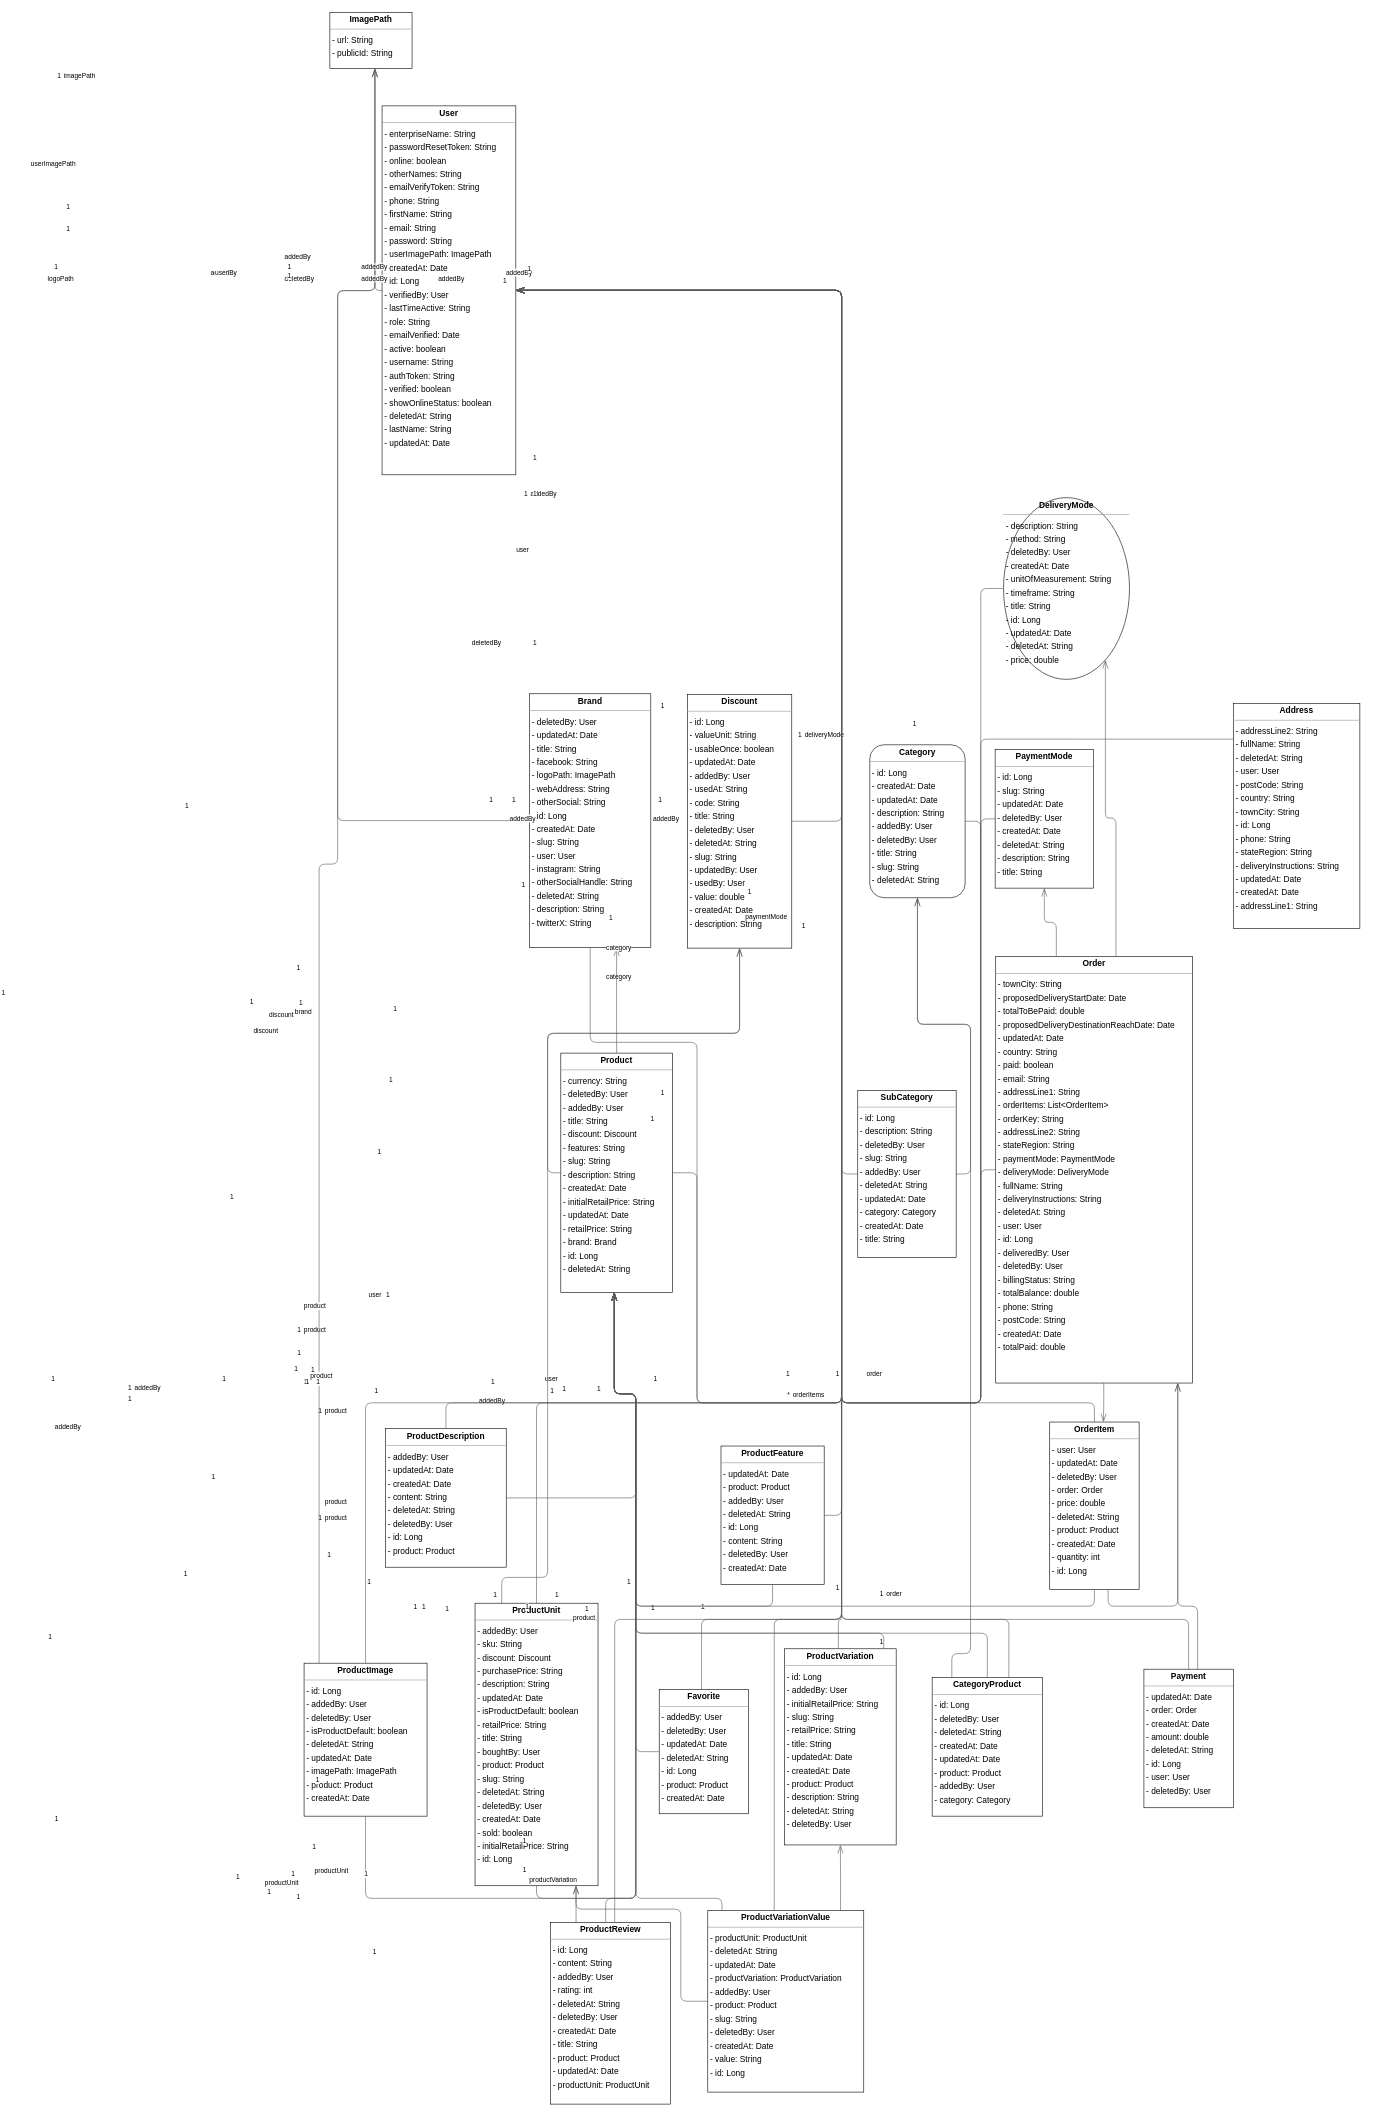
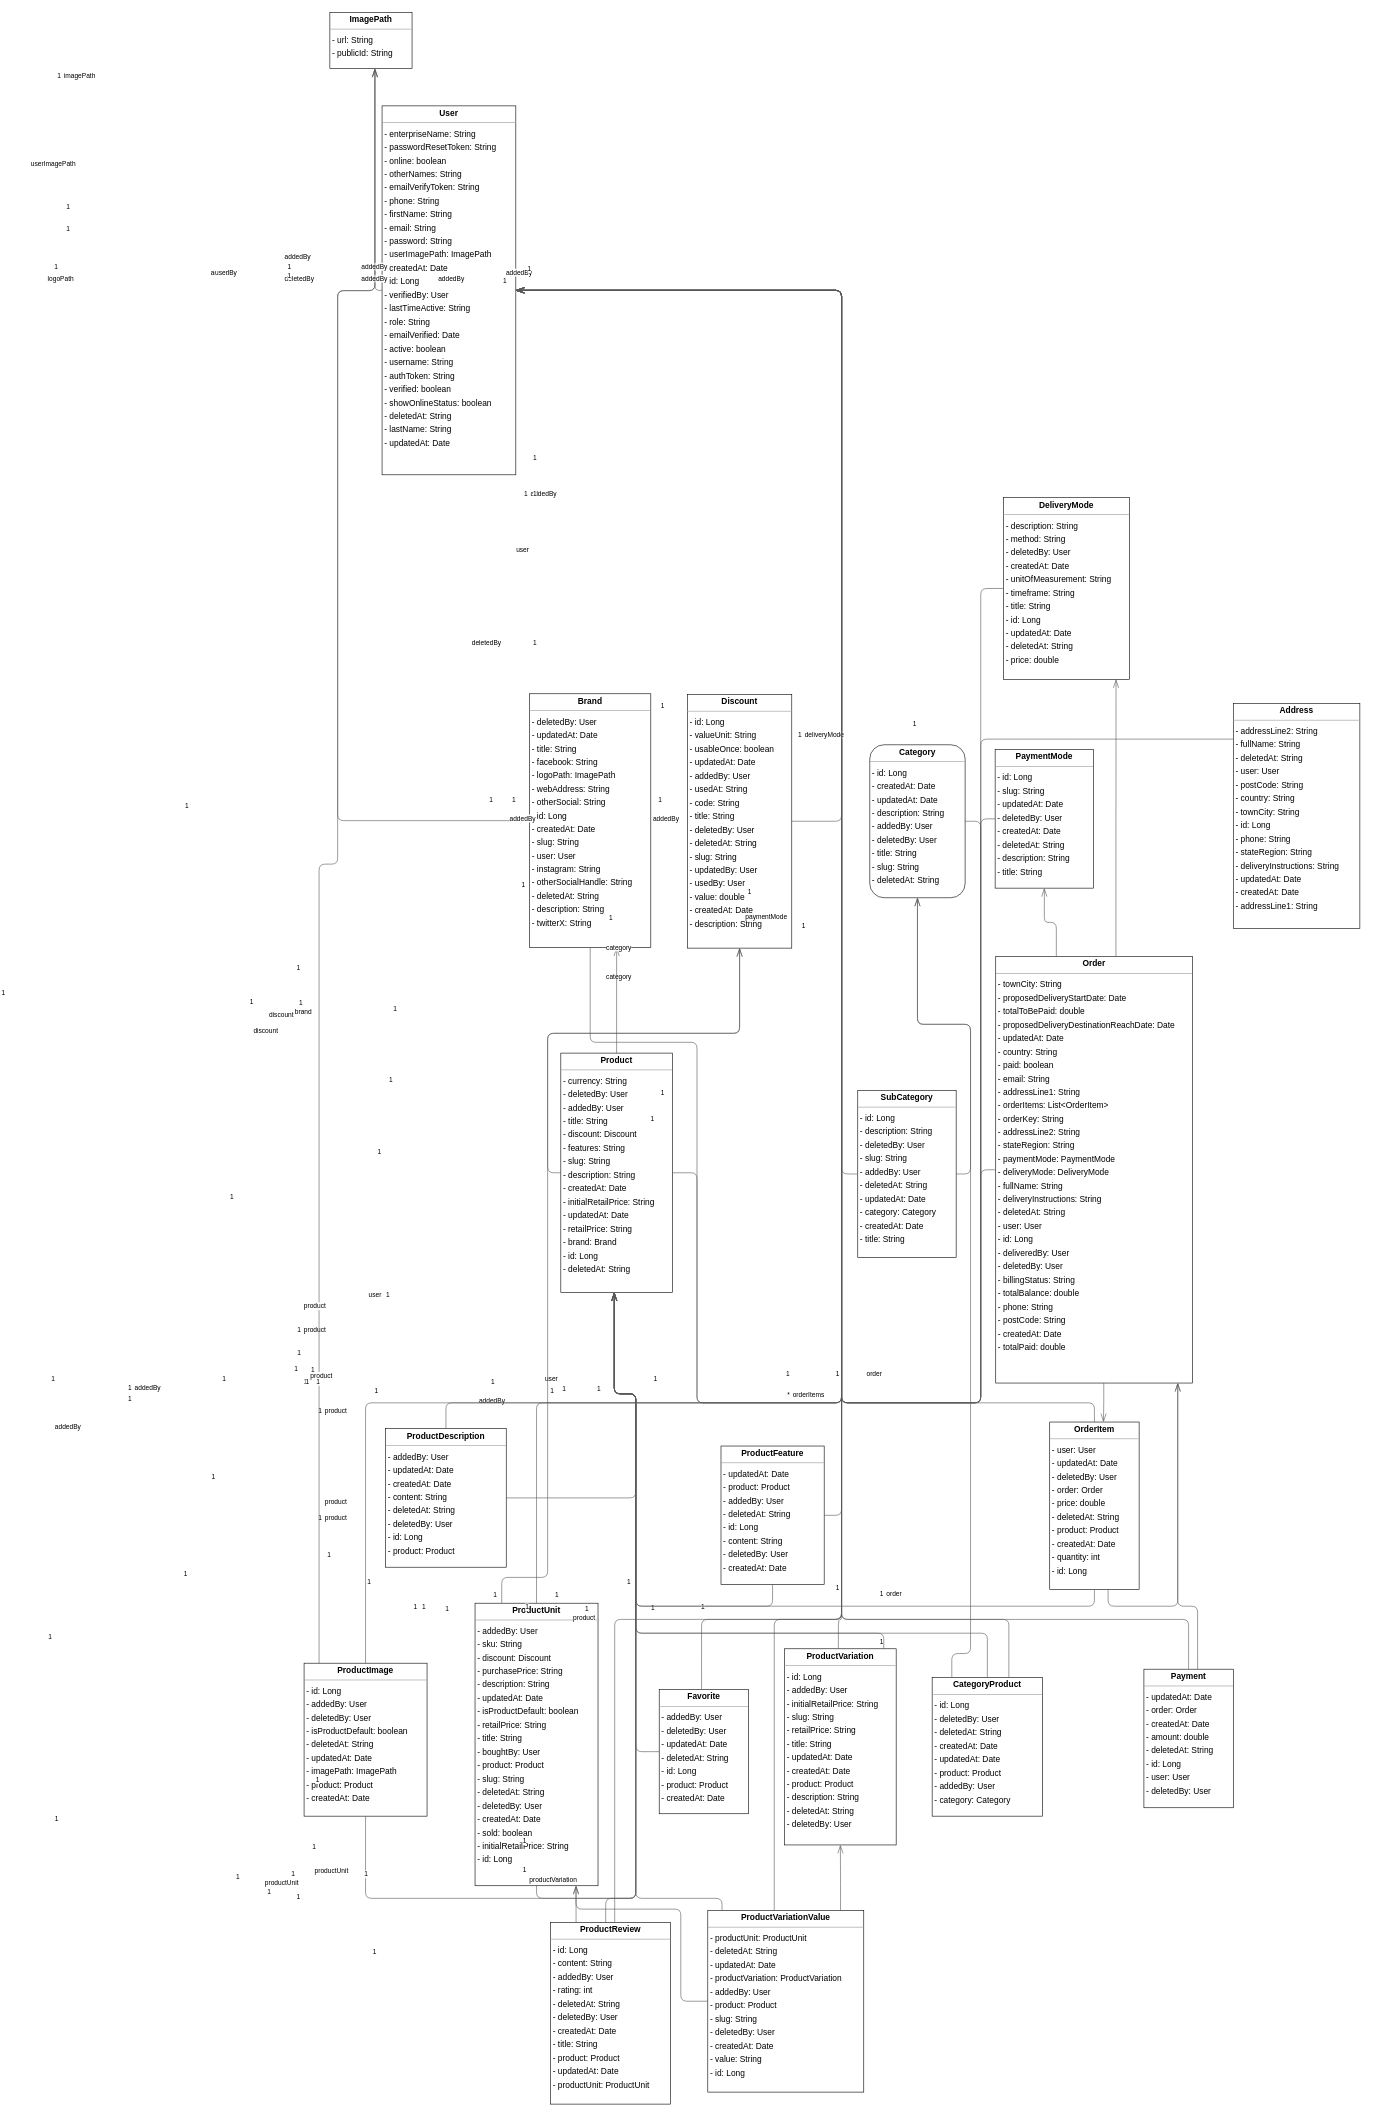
(1067, 589) -> (1067, 589)
